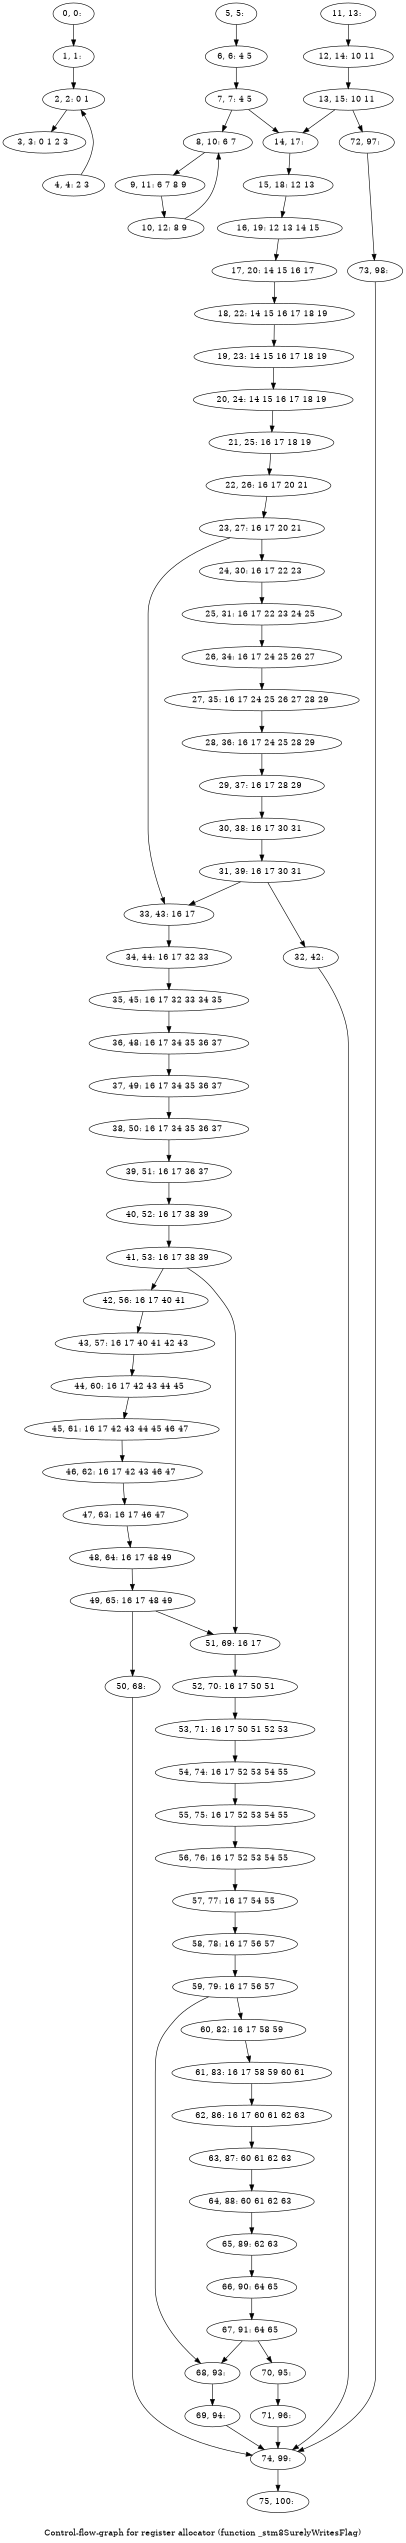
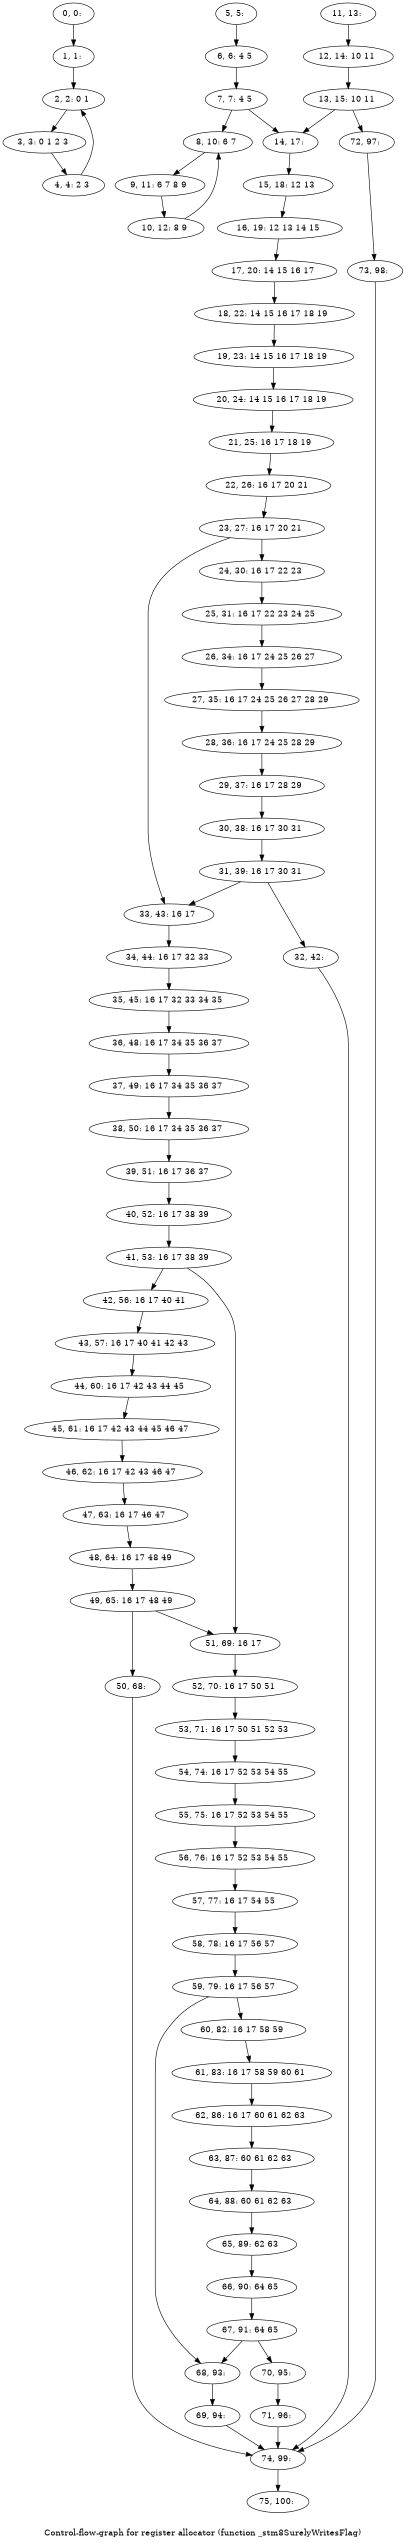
none -> (57, 161)
